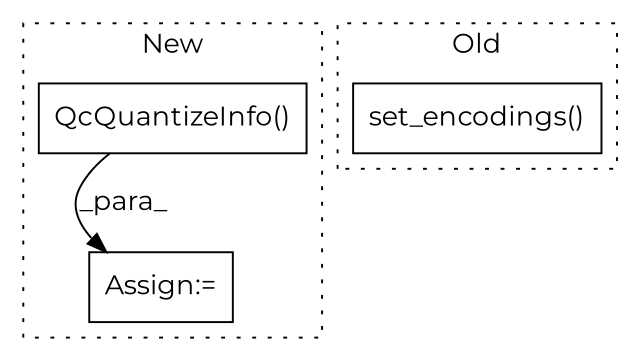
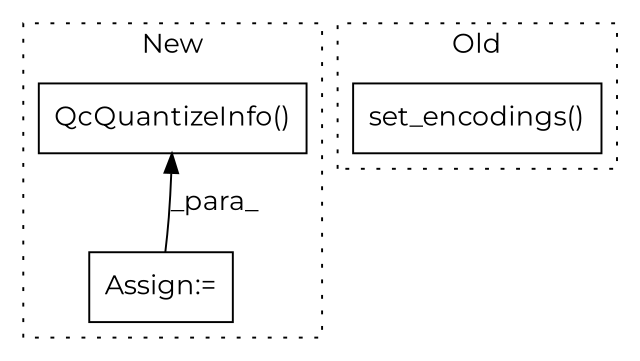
(78, 192) -> (169, 213)
